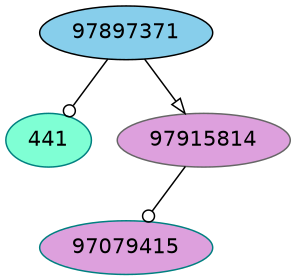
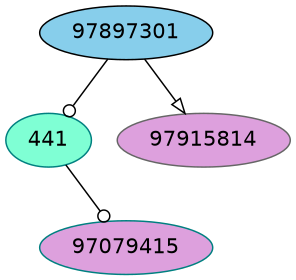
(126, 33) -> (126, 33)
(169, 189) -> (83, 188)
